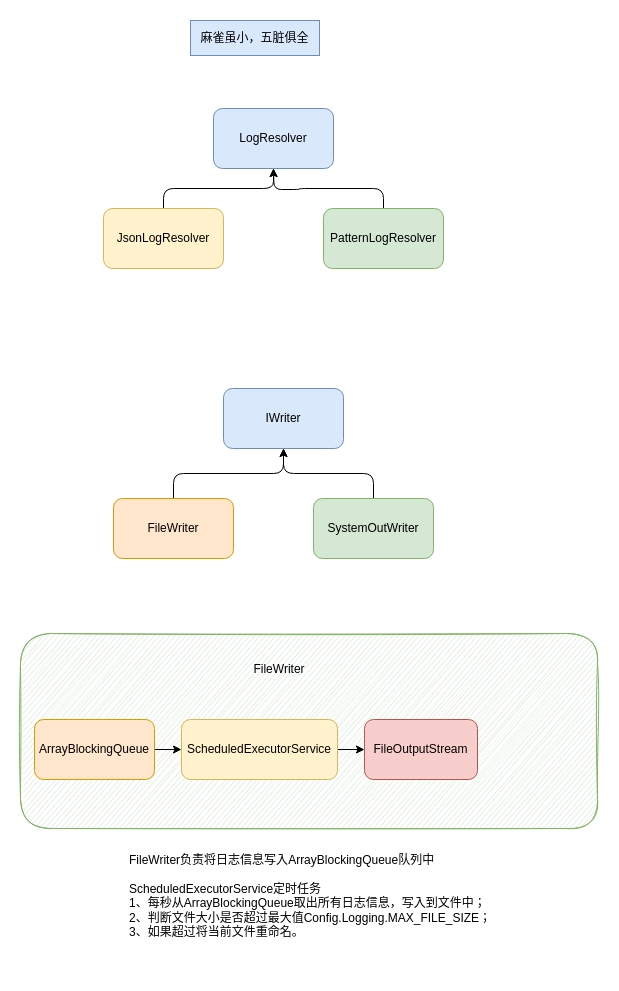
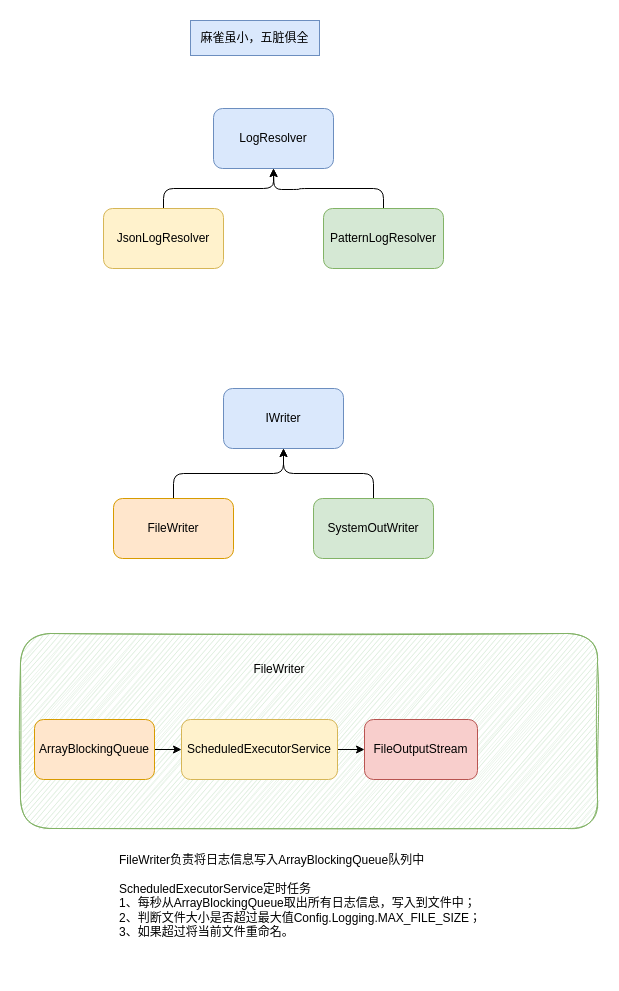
(316, 908) -> (306, 908)
